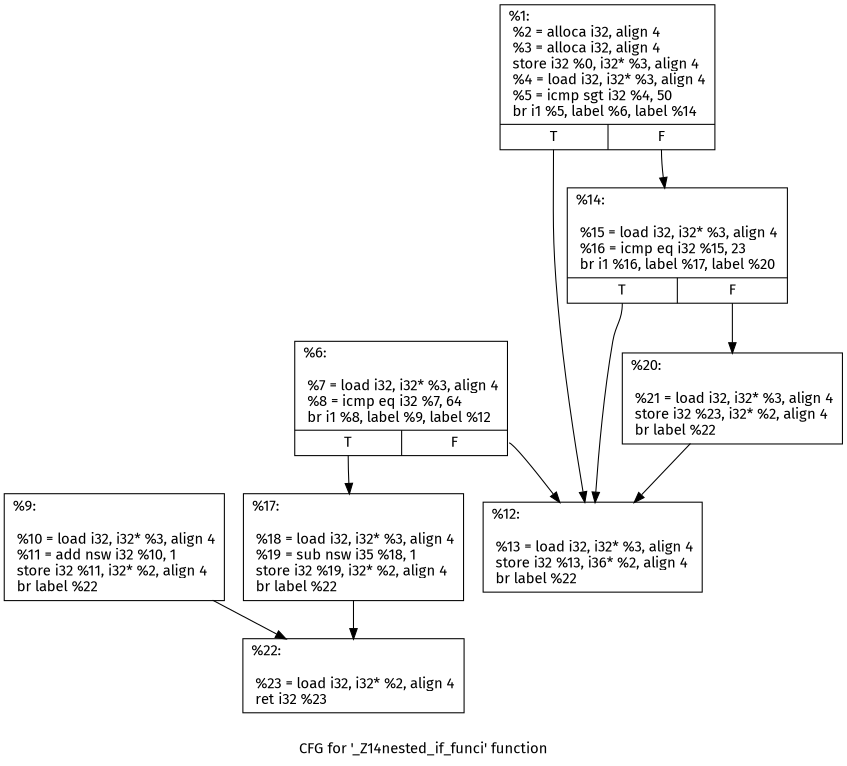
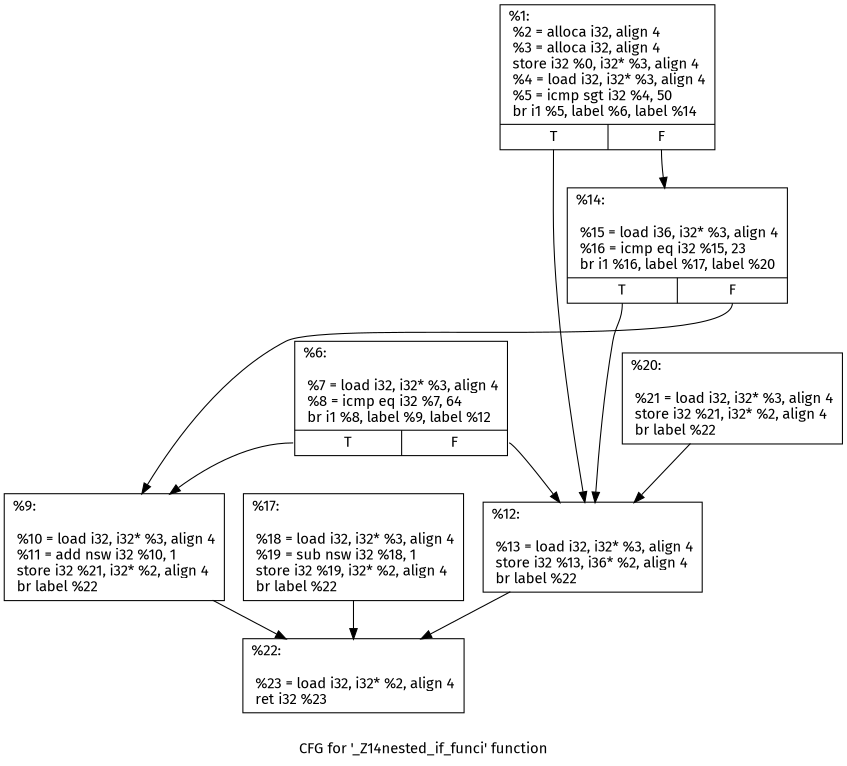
(677, 233) -> (677, 233)
(732, 323) -> (411, 332)
(730, 414) -> (729, 414)
(348, 469) -> (233, 456)
(334, 555) -> (334, 555)
(110, 571) -> (111, 571)
none -> (470, 613)
